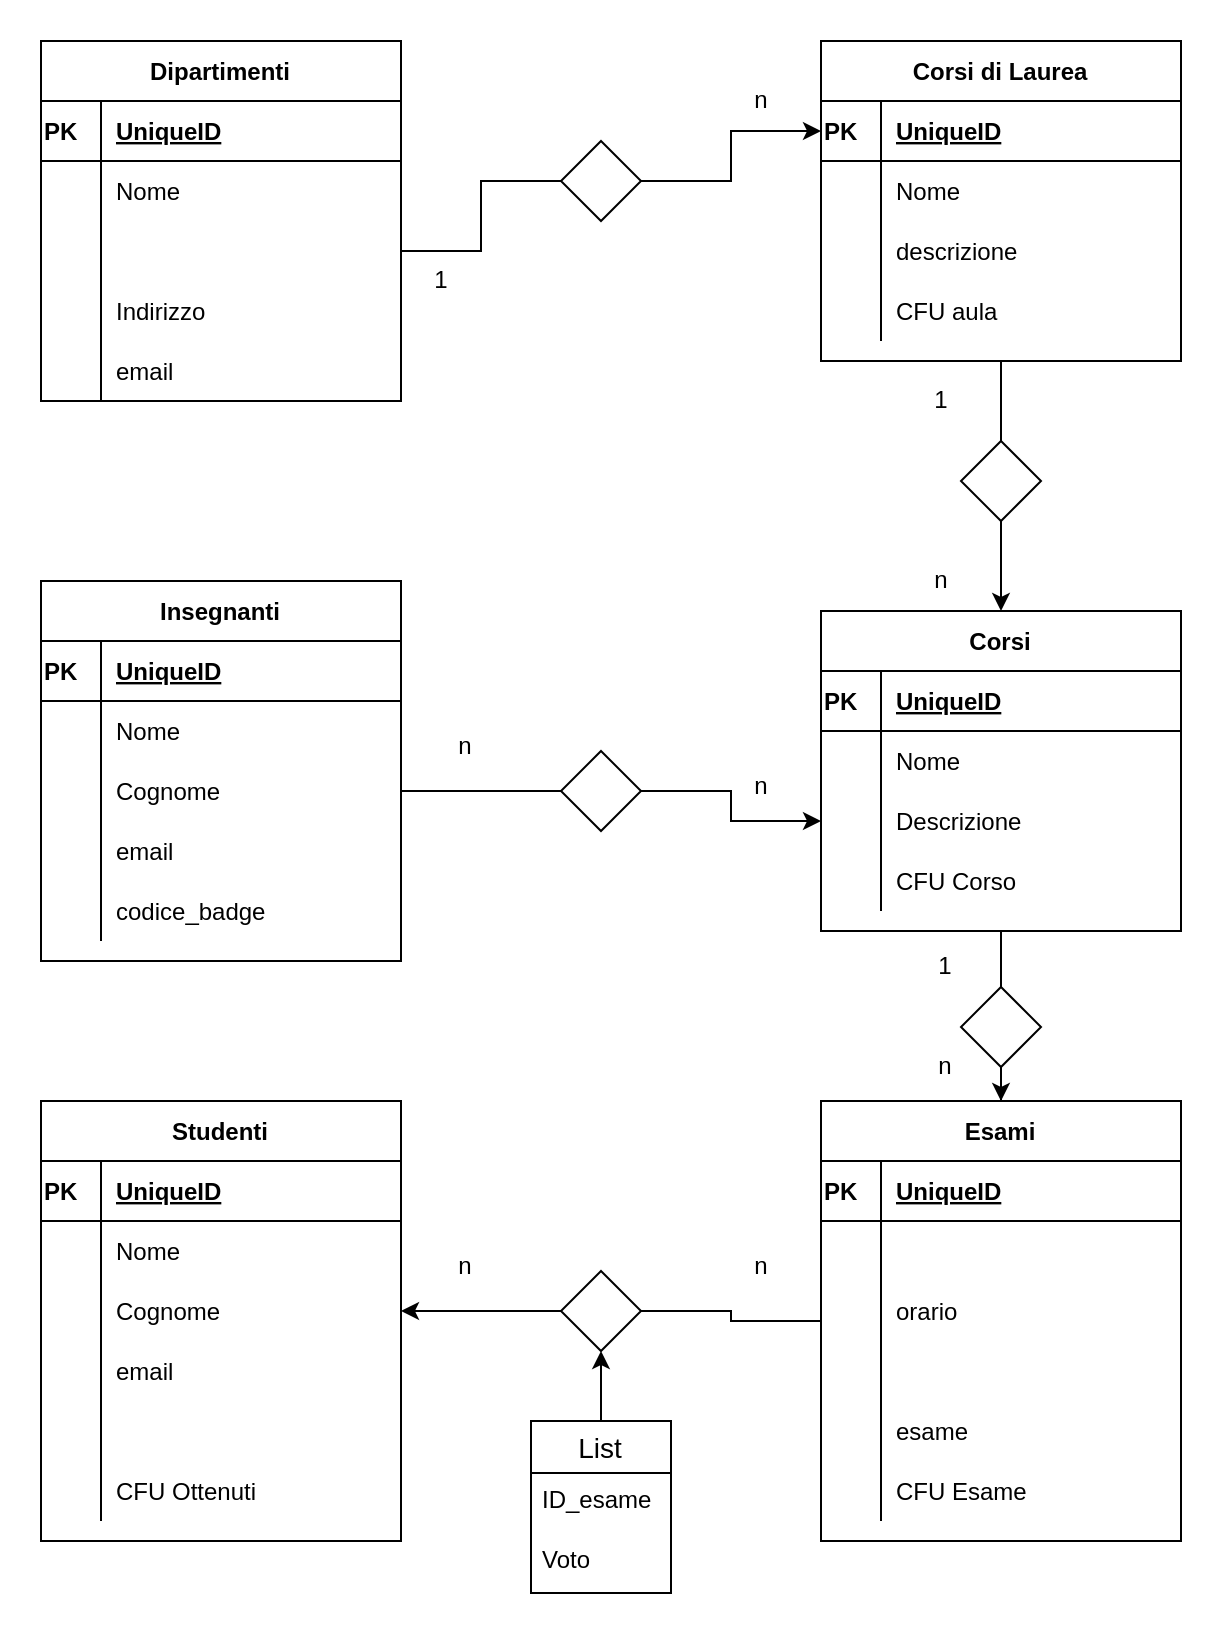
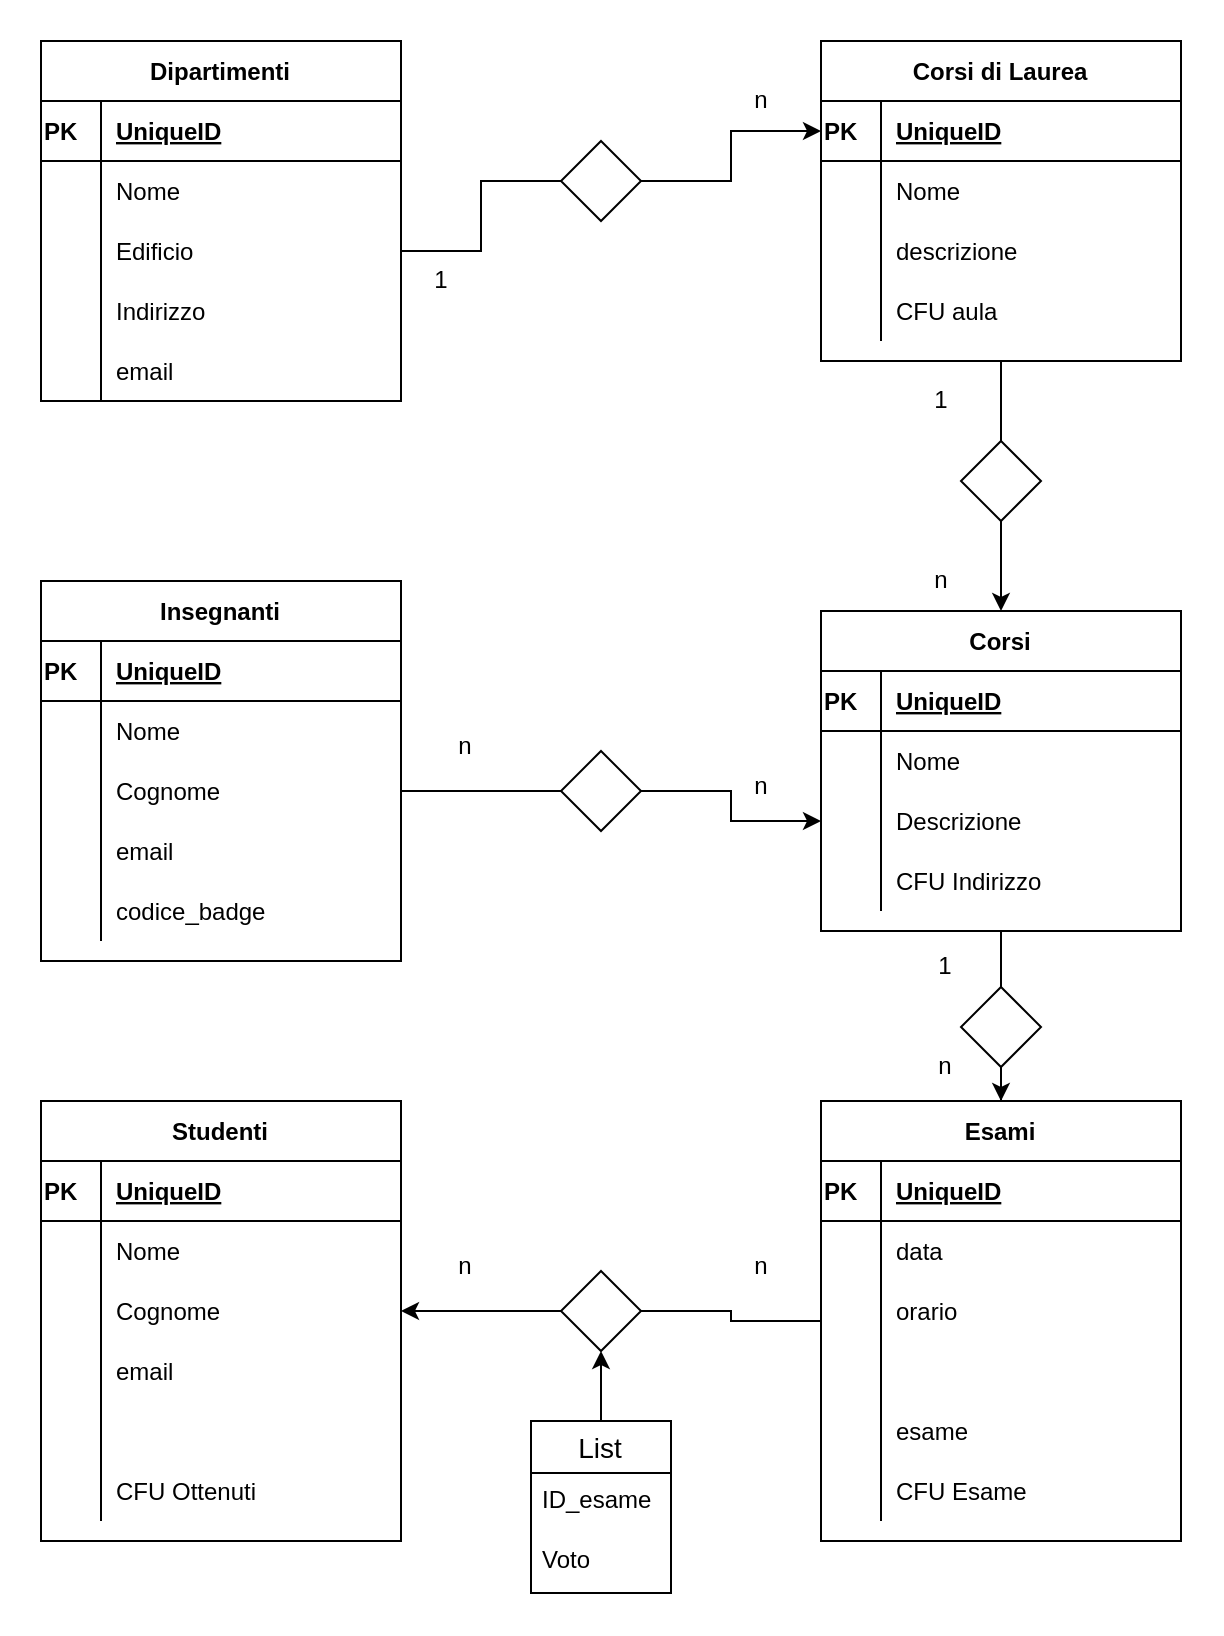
none -> (251, 251)
(953, 882) -> (974, 882)
none -> (1031, 1251)
